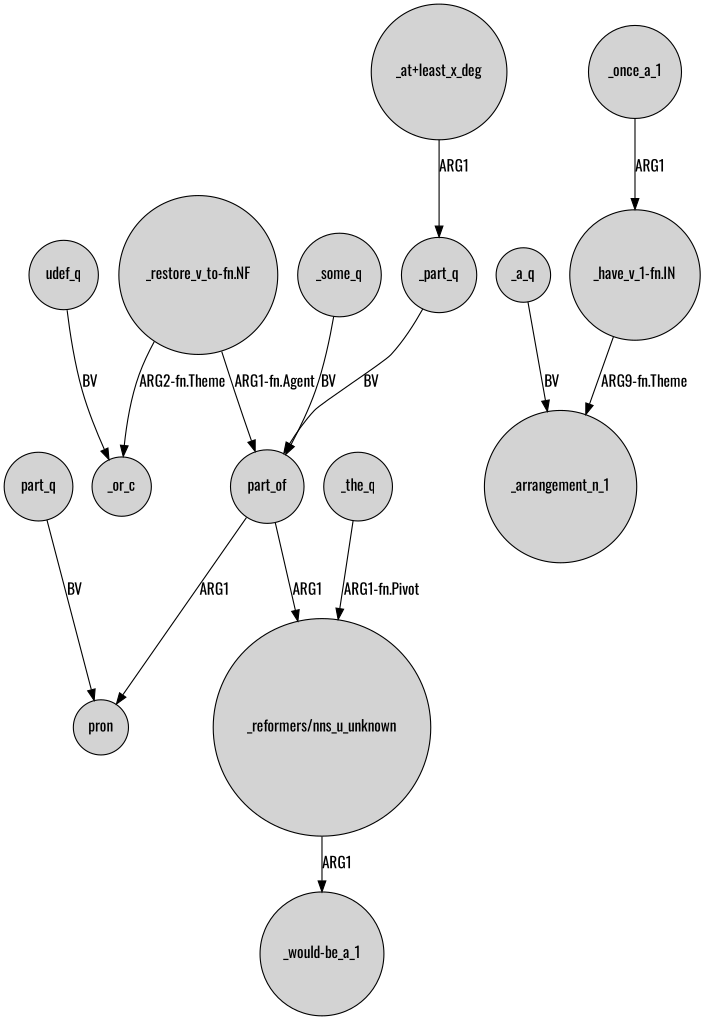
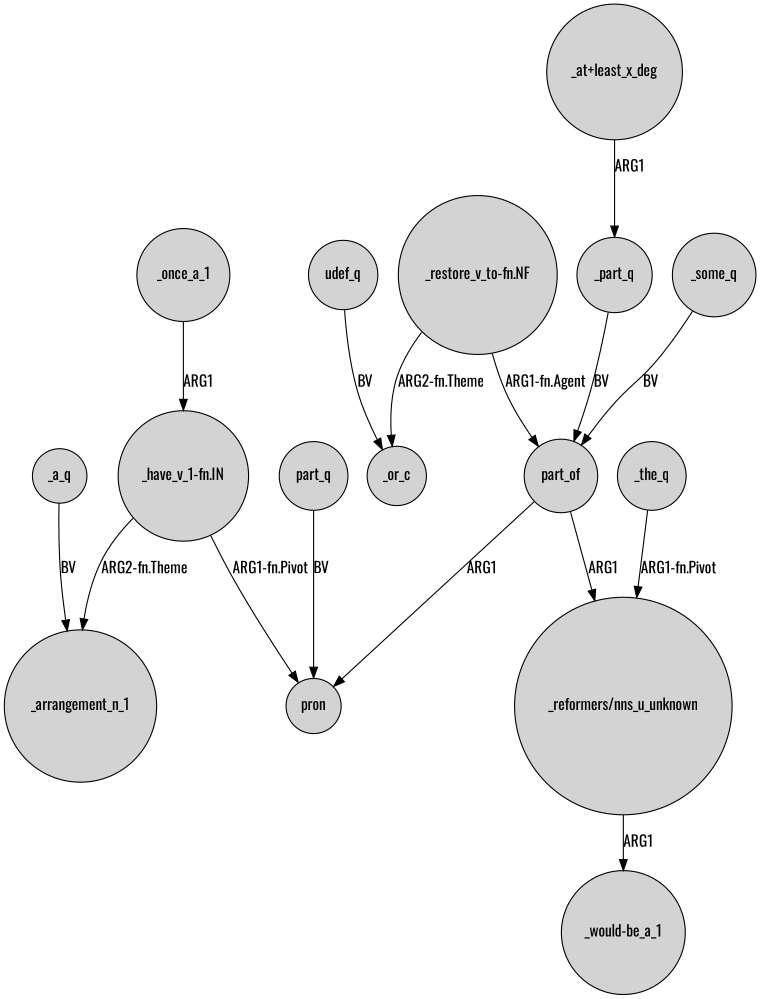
(644, 383) -> (145, 569)
none -> (249, 606)
